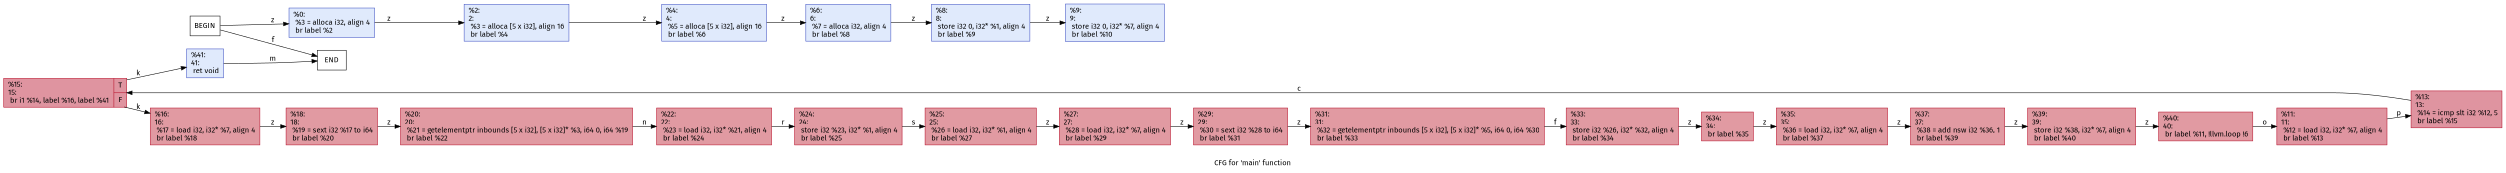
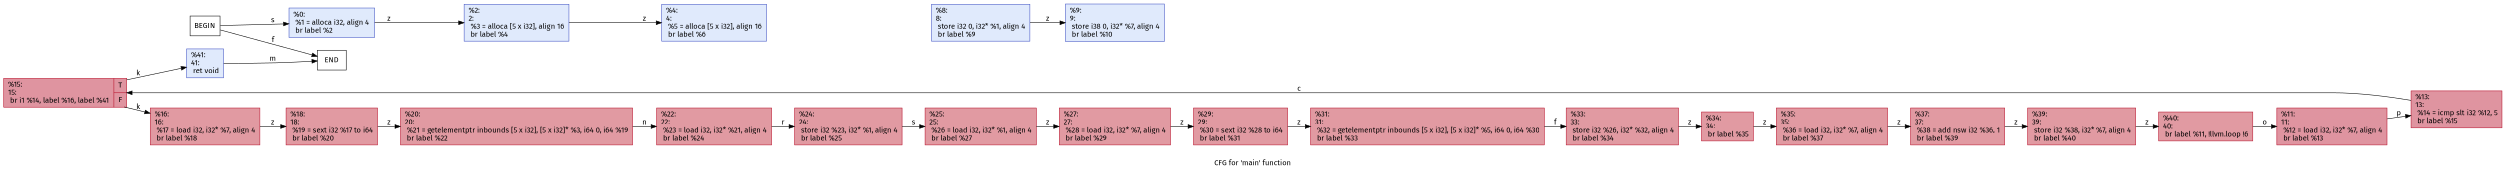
(273, 20) -> (273, 20)
(332, 22) -> (331, 22)
(848, 23) -> none
(1115, 26) -> (1115, 26)
